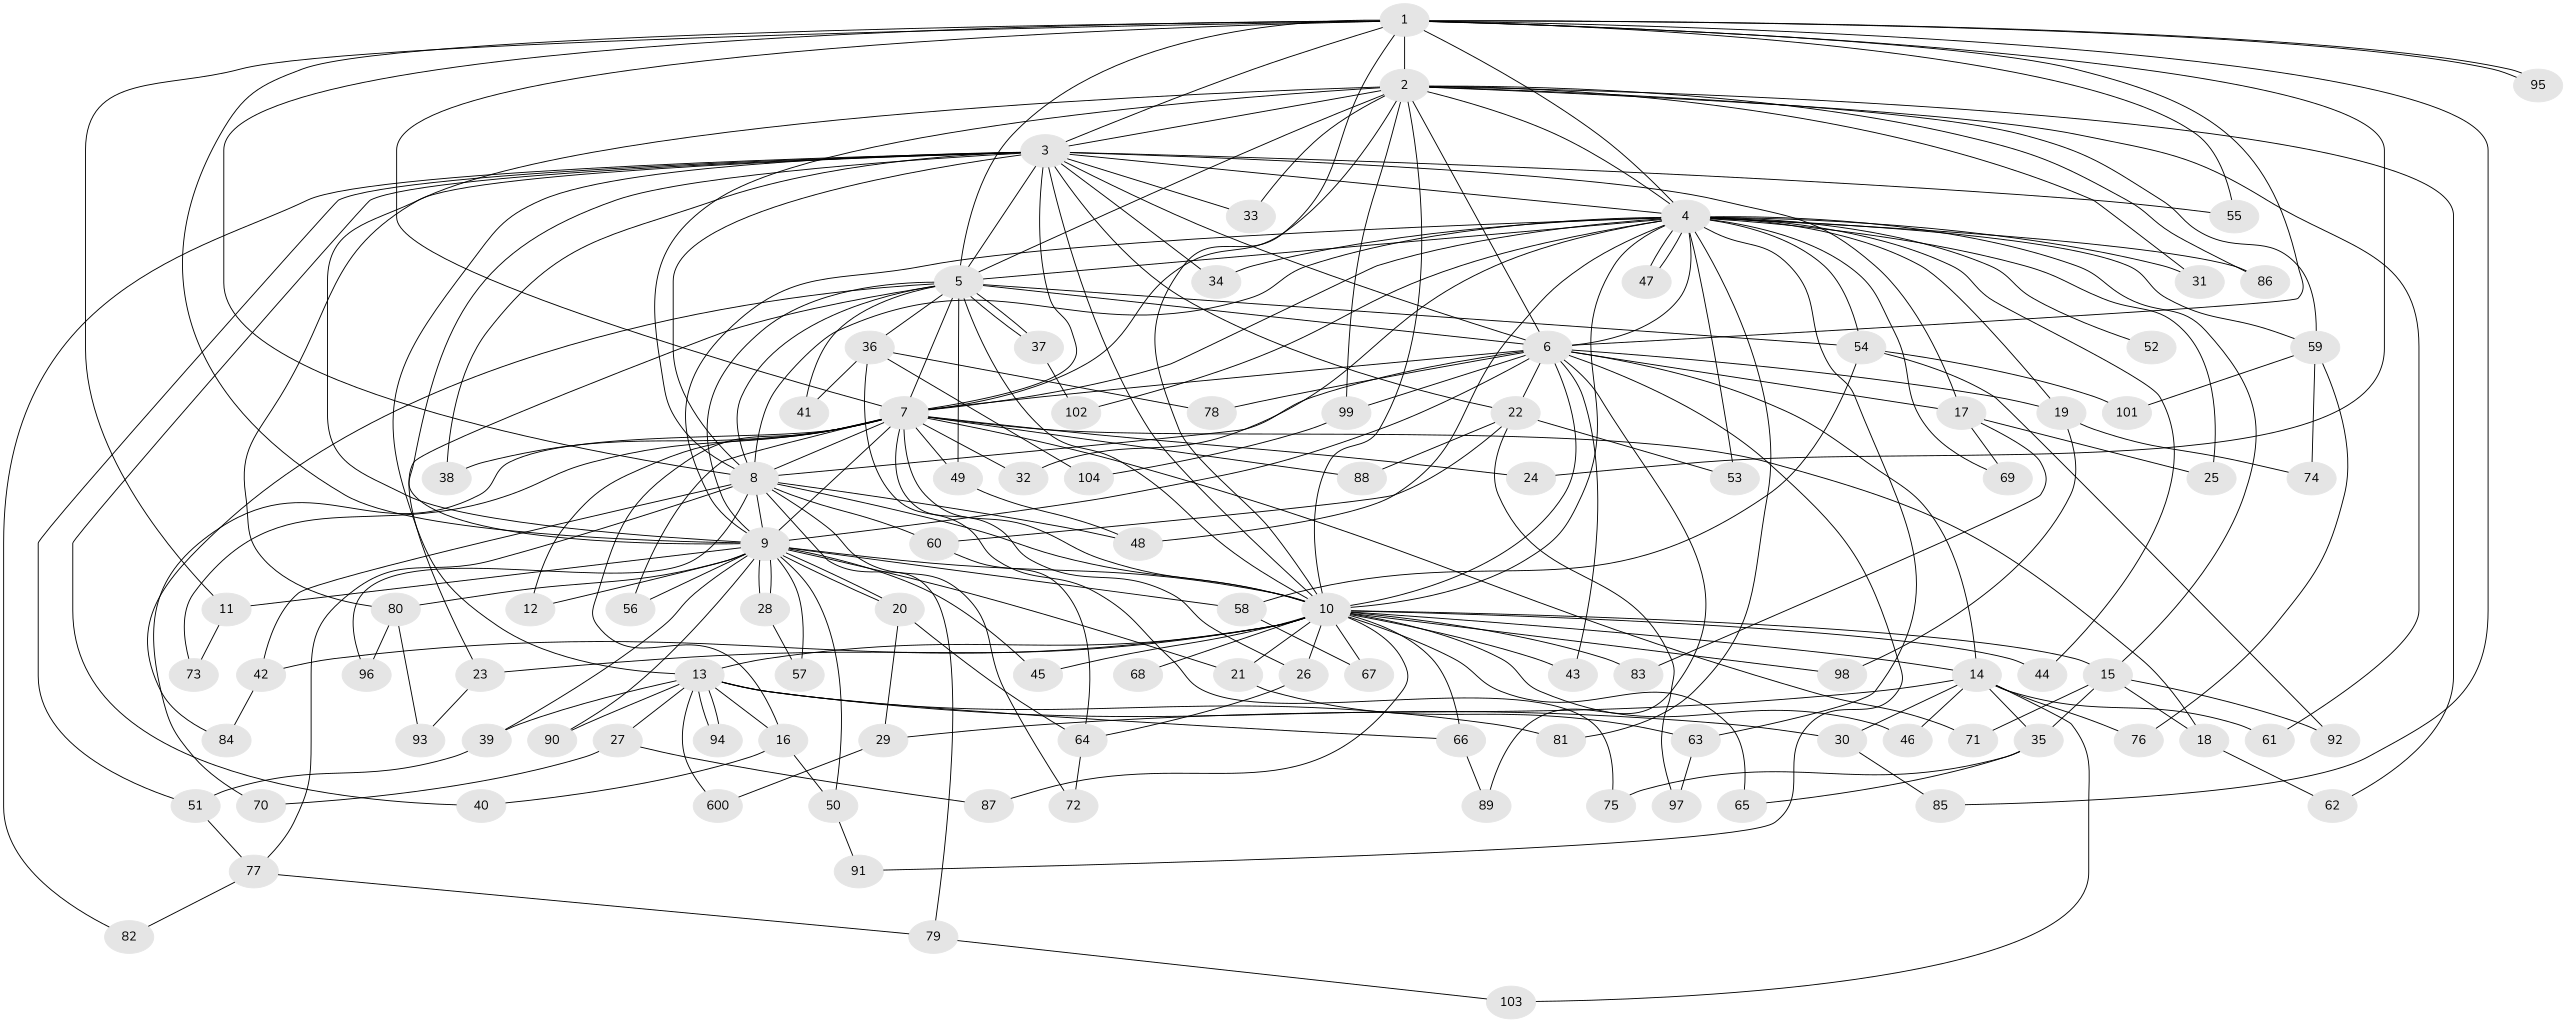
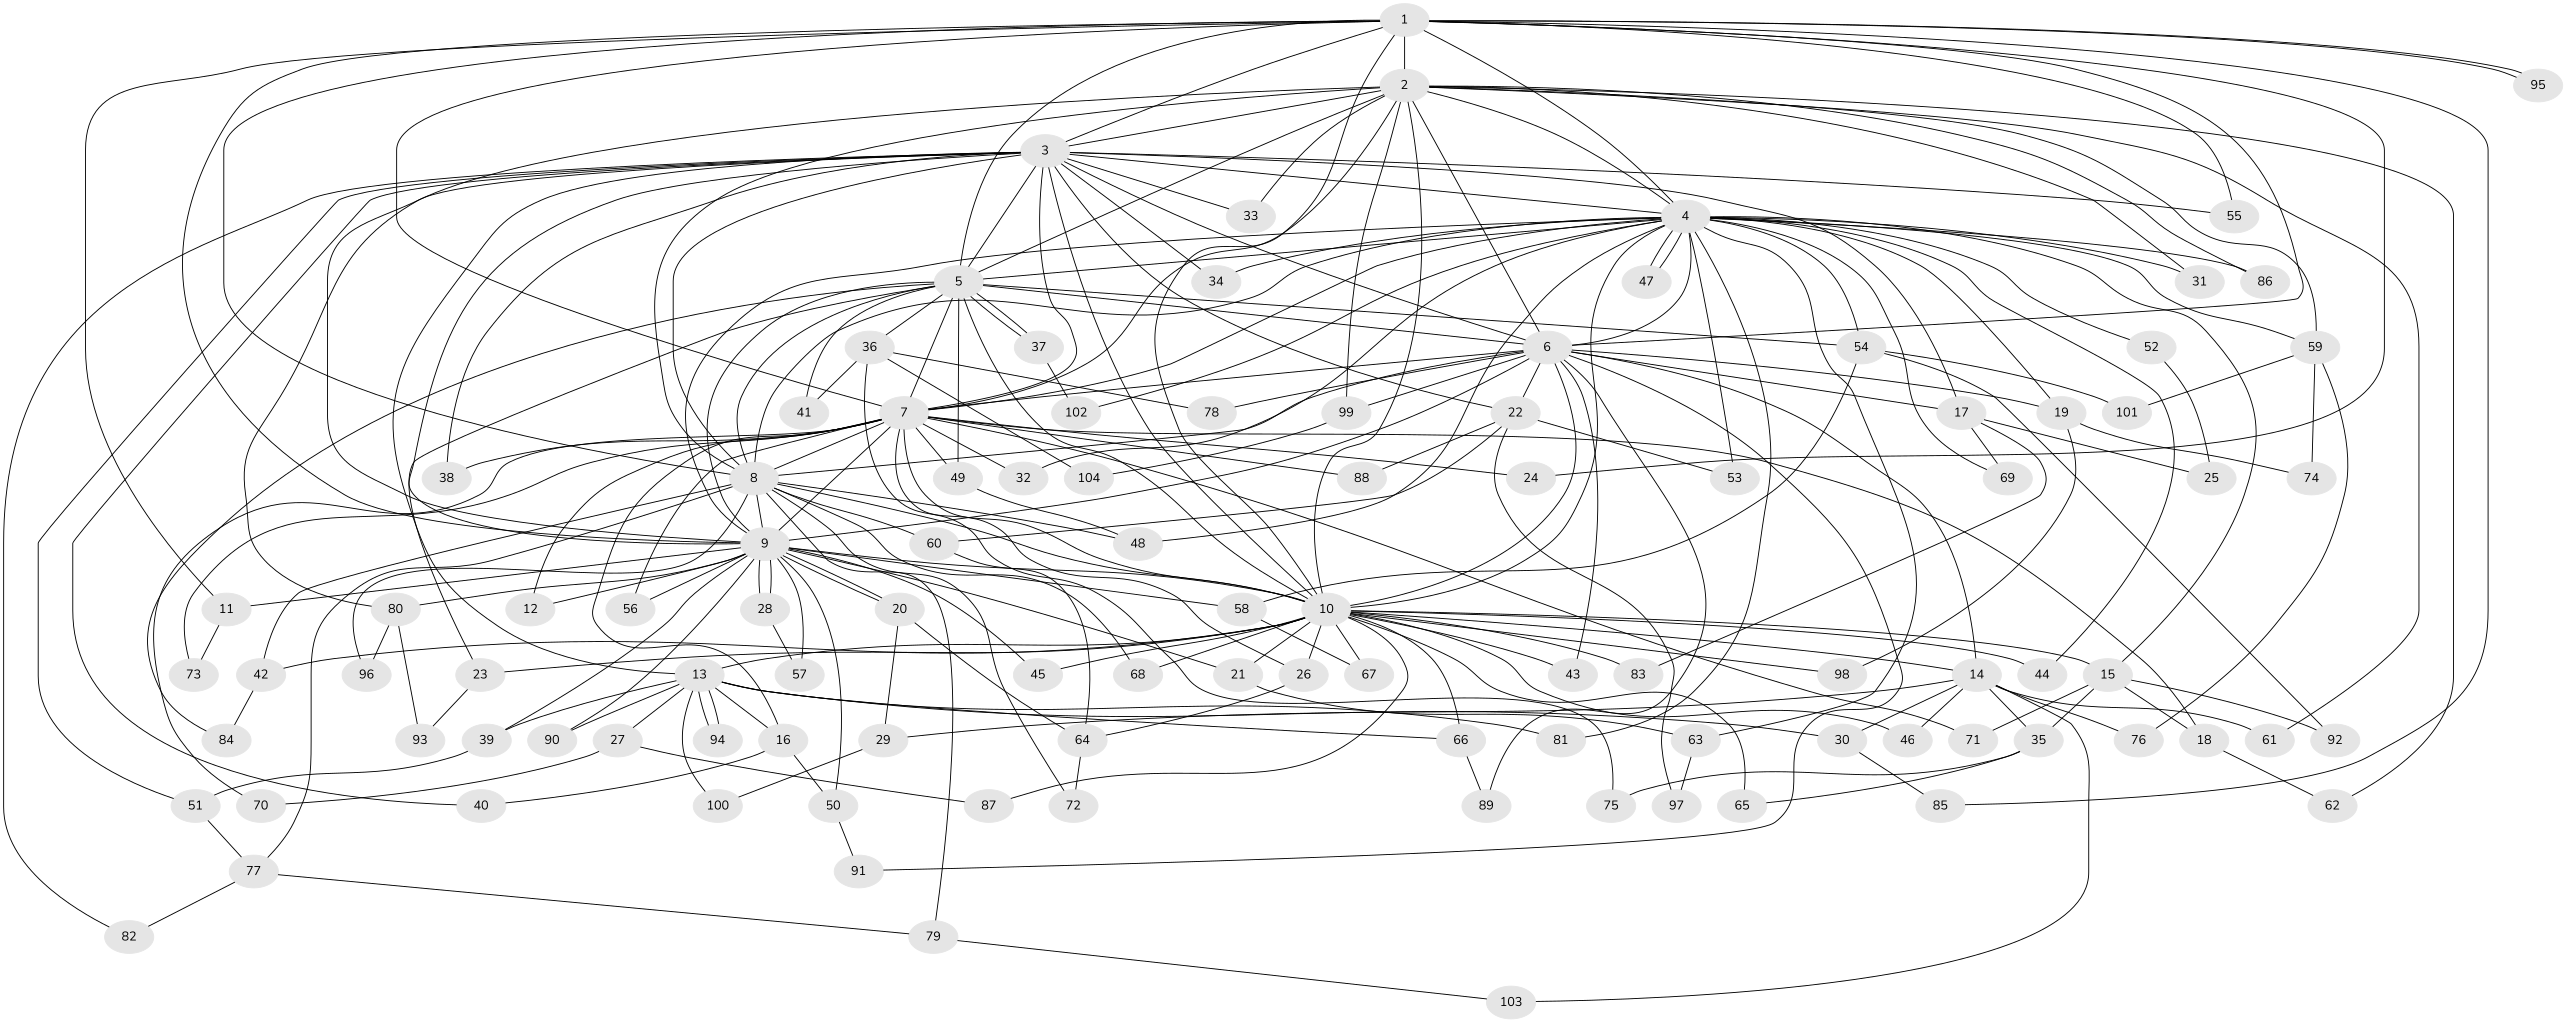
(2022, 265) -> (2195, 408)
none -> (889, 553)
(718, 806) -> (718, 806)
